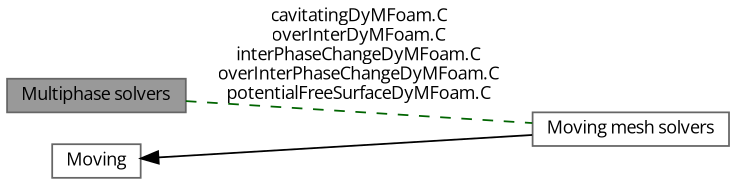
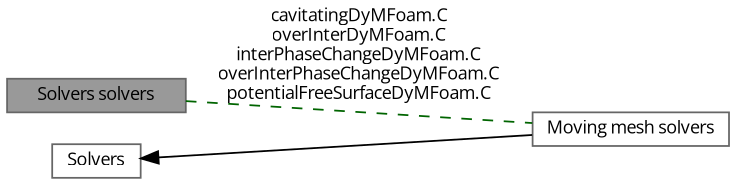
(96, 96) -> (96, 96)
(96, 161) -> (96, 161)
